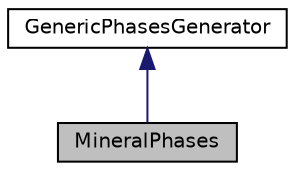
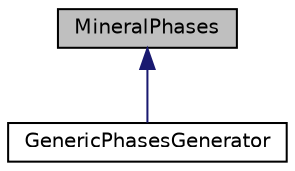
(147, 96) -> (147, 96)
